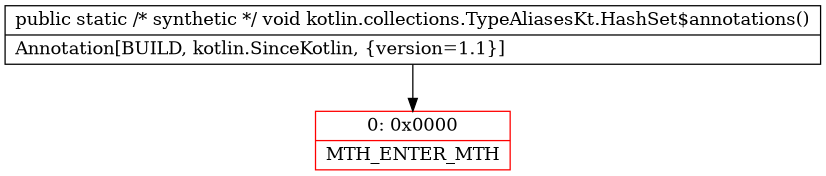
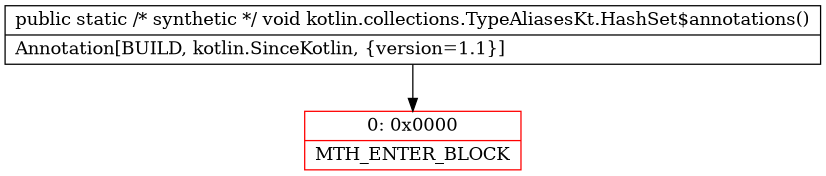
(413, 155) -> (413, 155)
